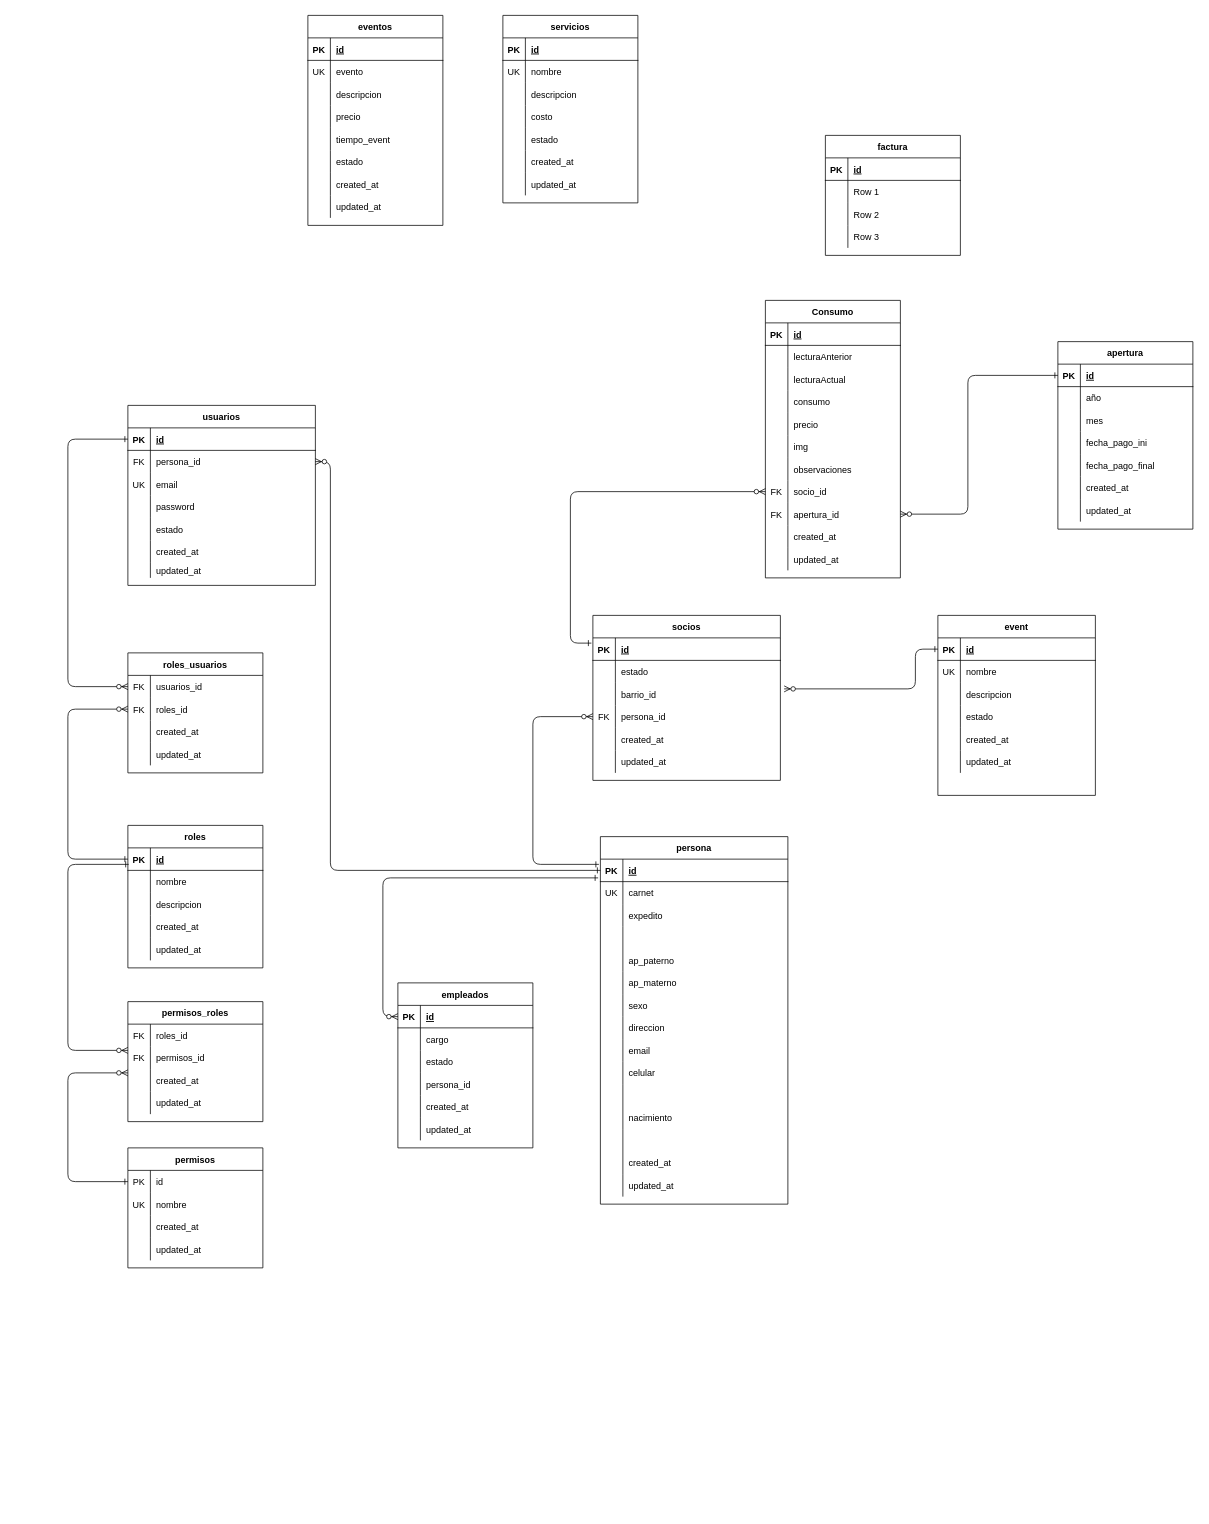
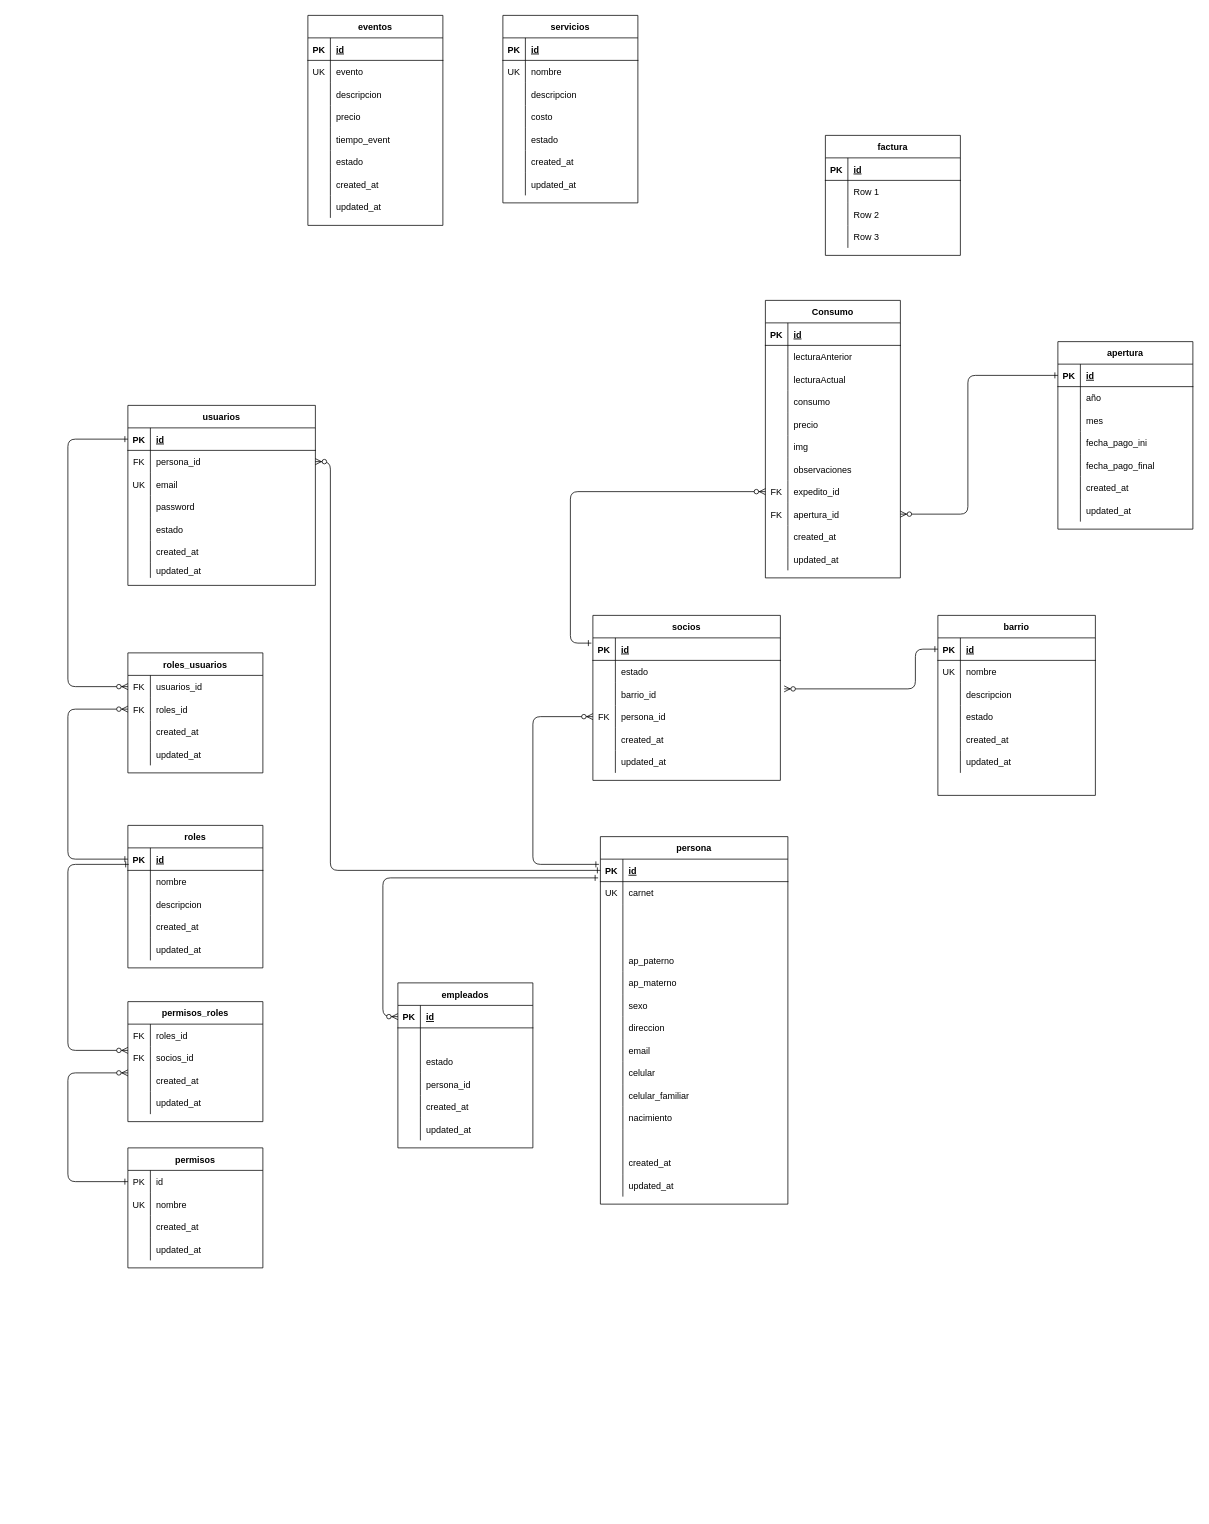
(811, 492) -> (819, 492)
(1016, 627) -> (1016, 627)
(705, 915) -> none
(477, 1039) -> none
(181, 1058) -> (176, 1058)
none -> (705, 1095)
